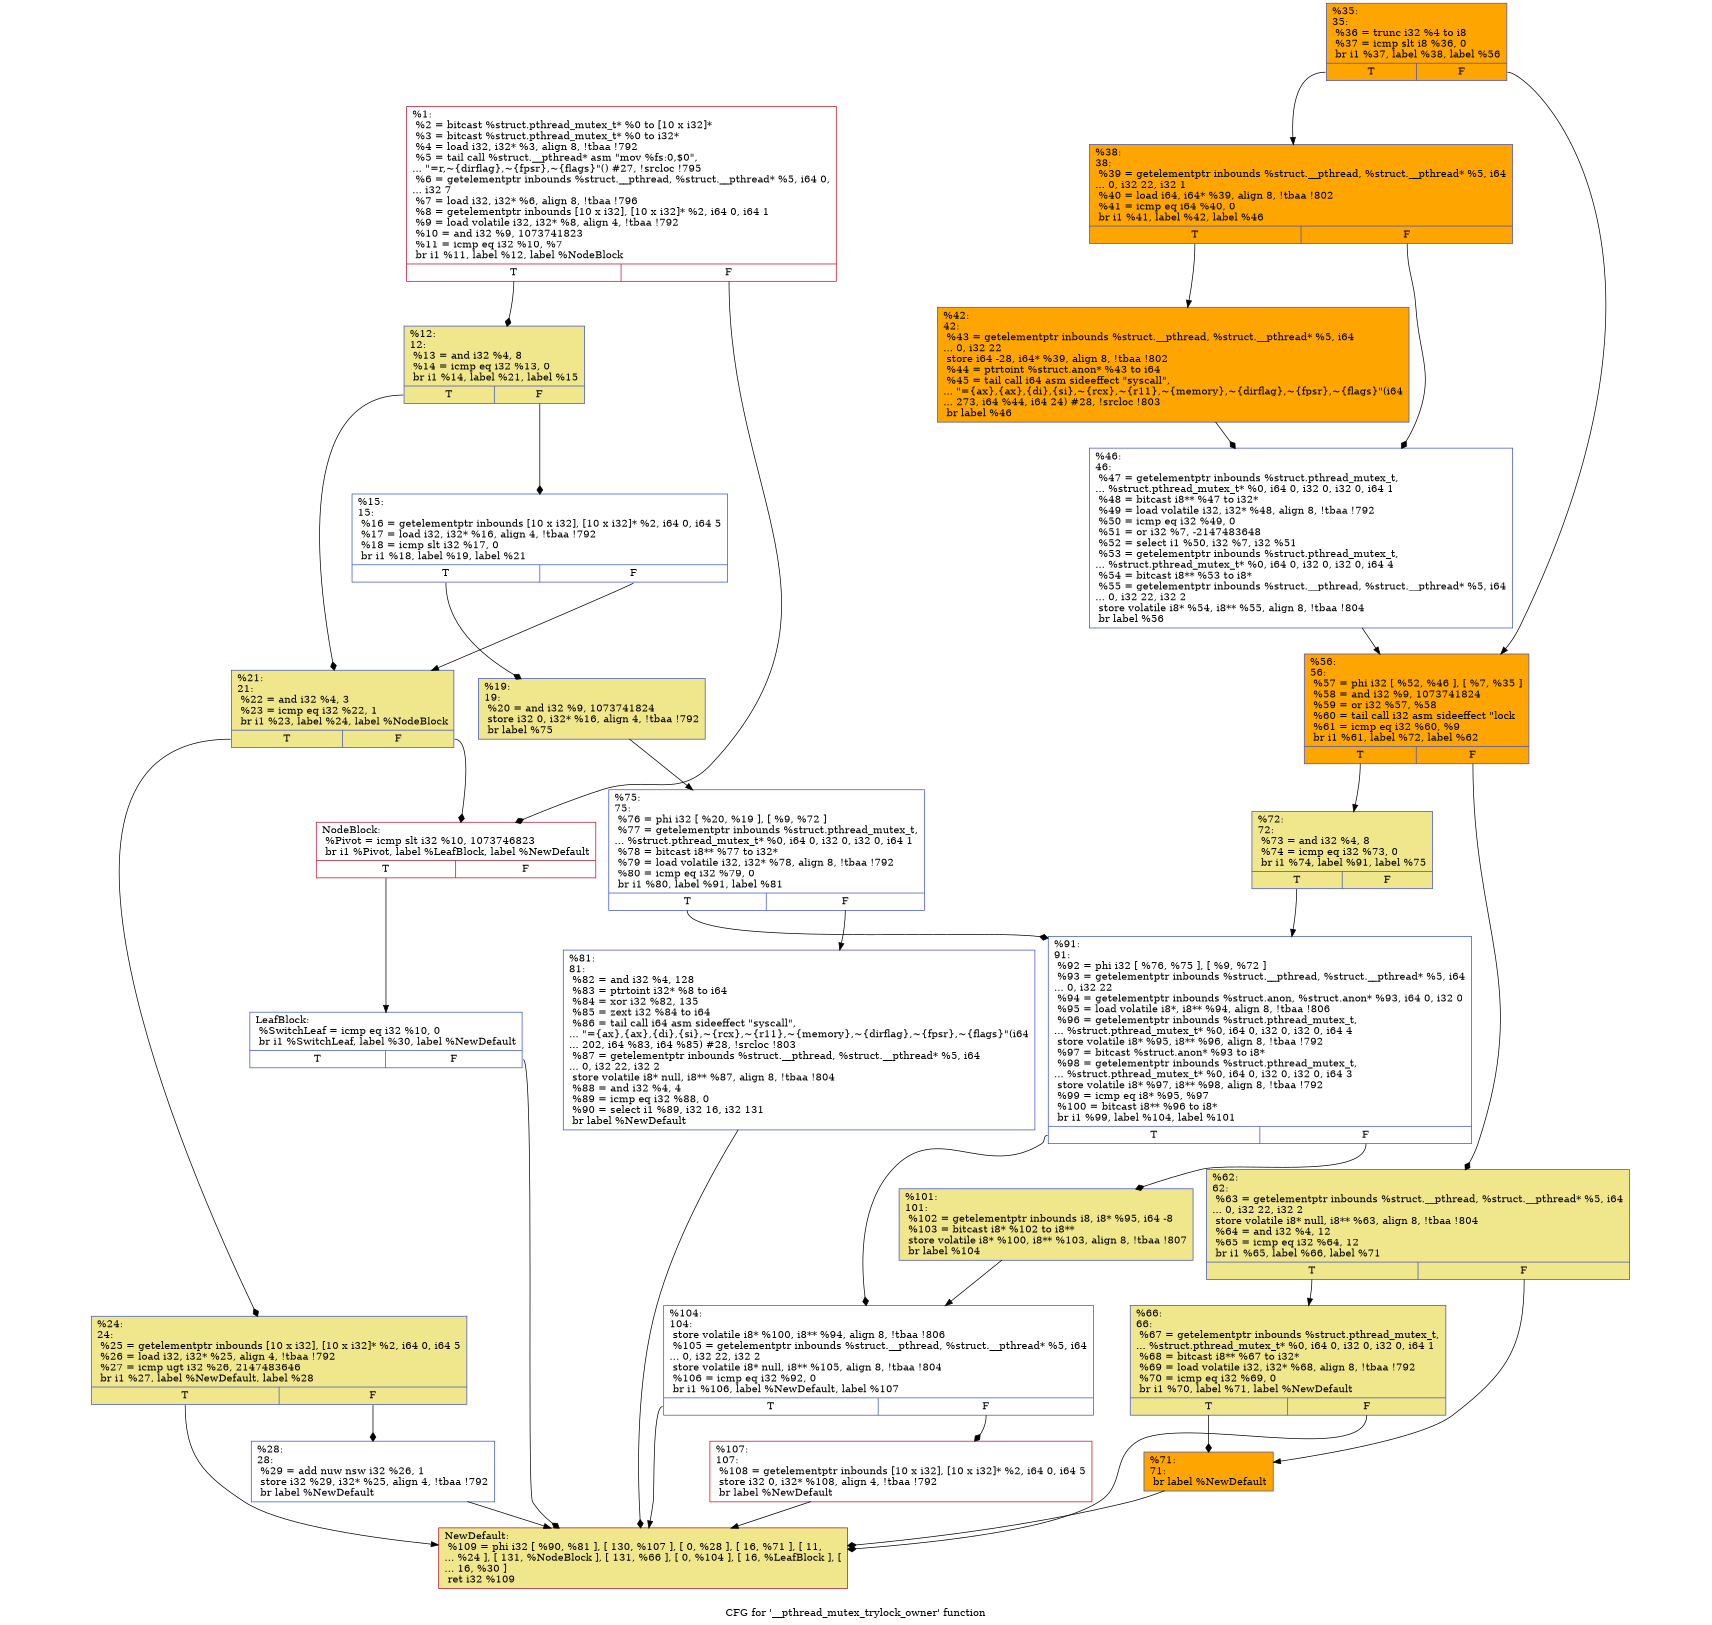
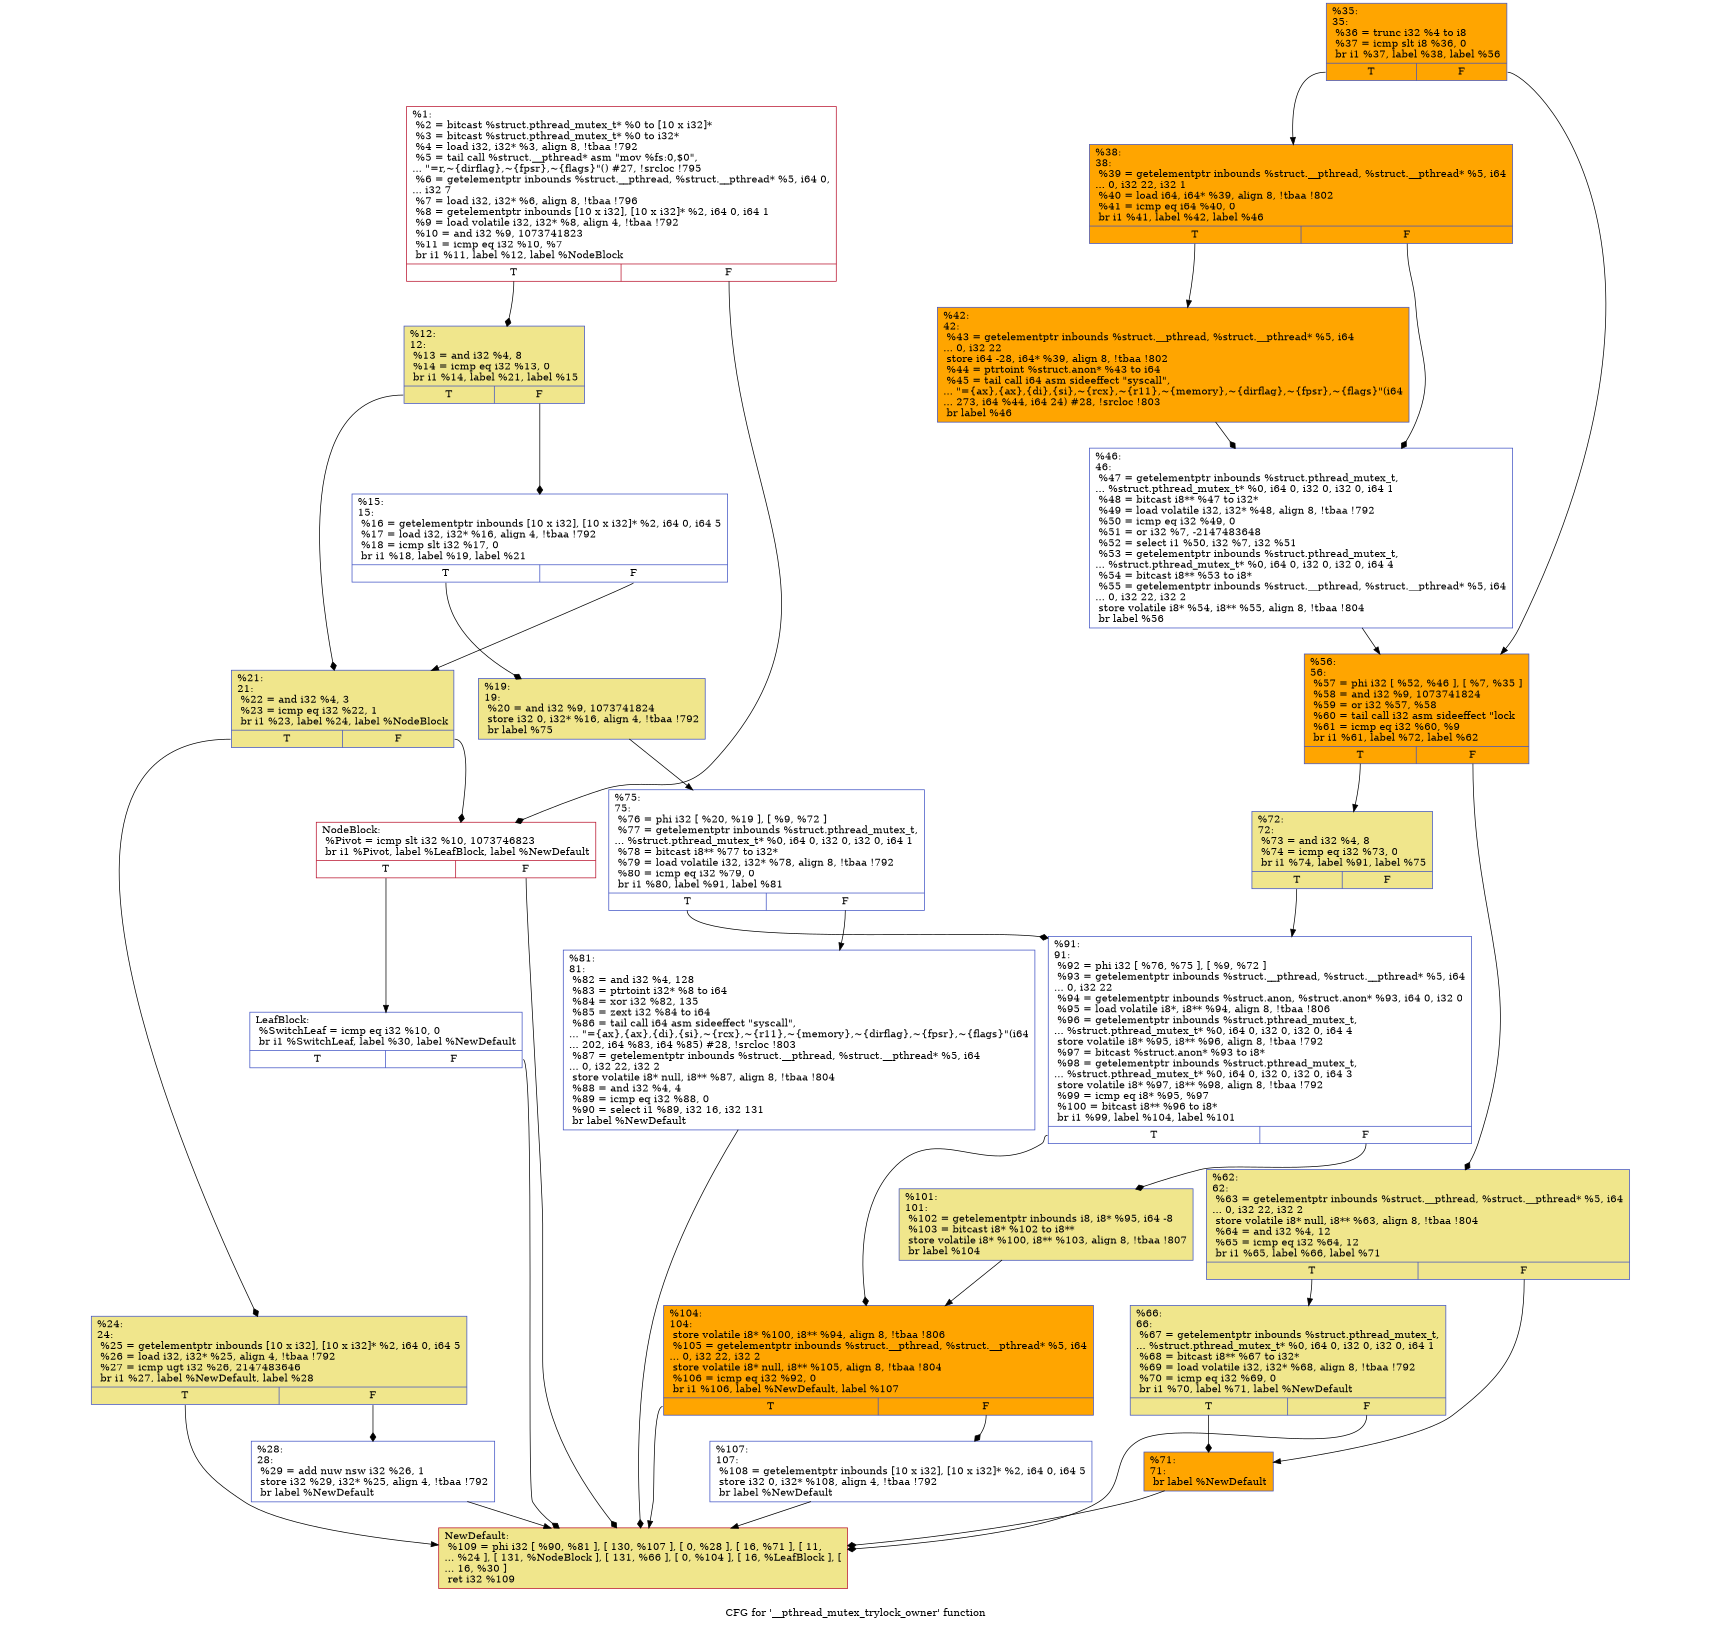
none -> (542, 1208)
(879, 1360) -> (879, 1360)
(901, 1472) -> (901, 1472)
